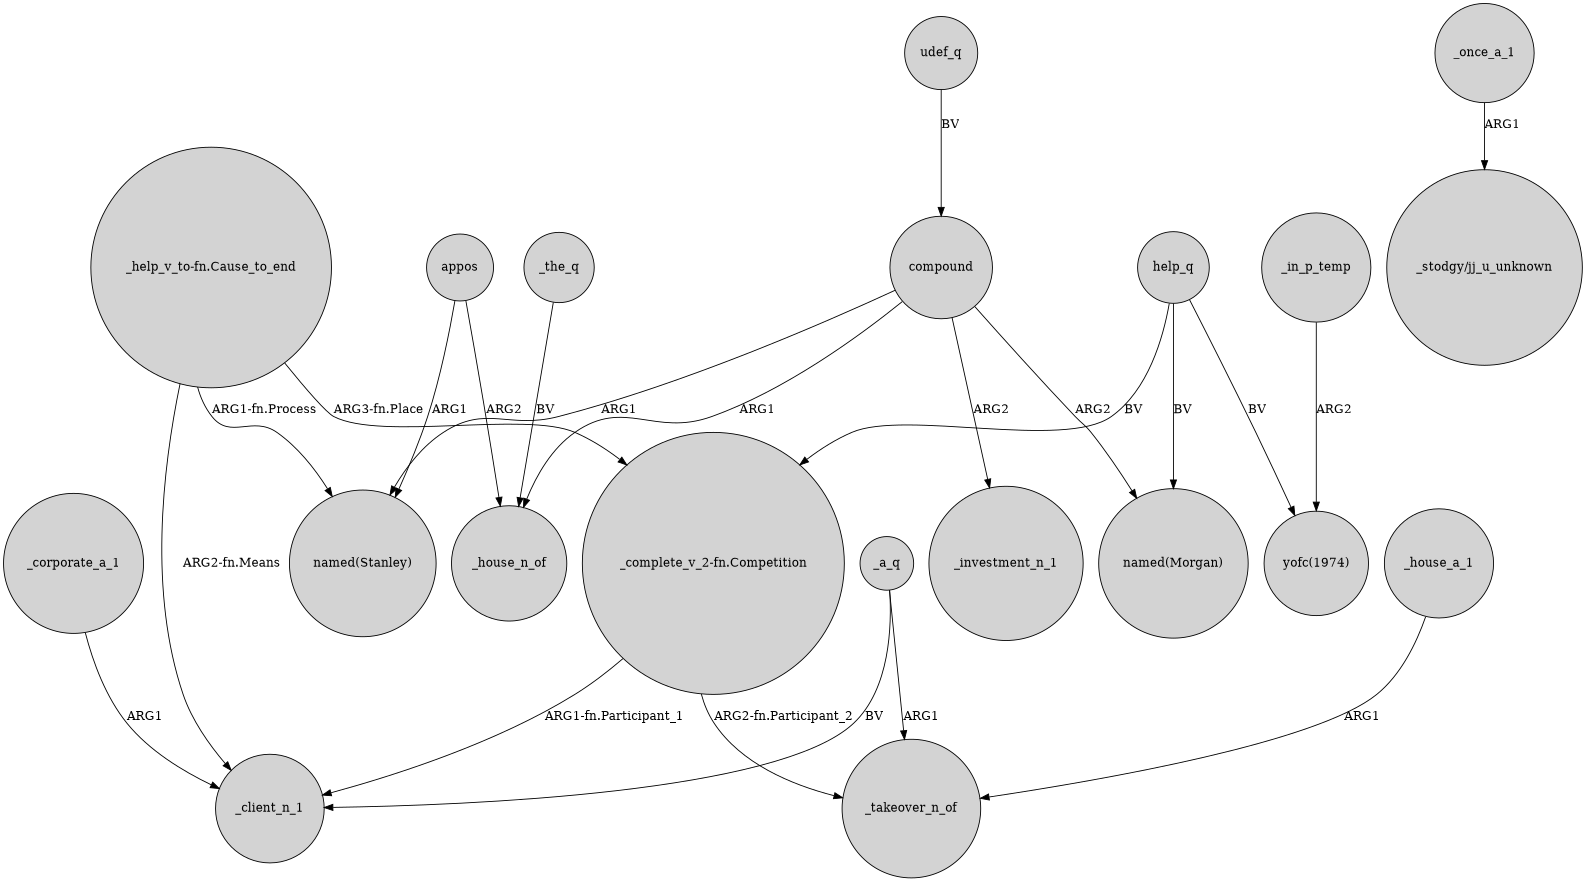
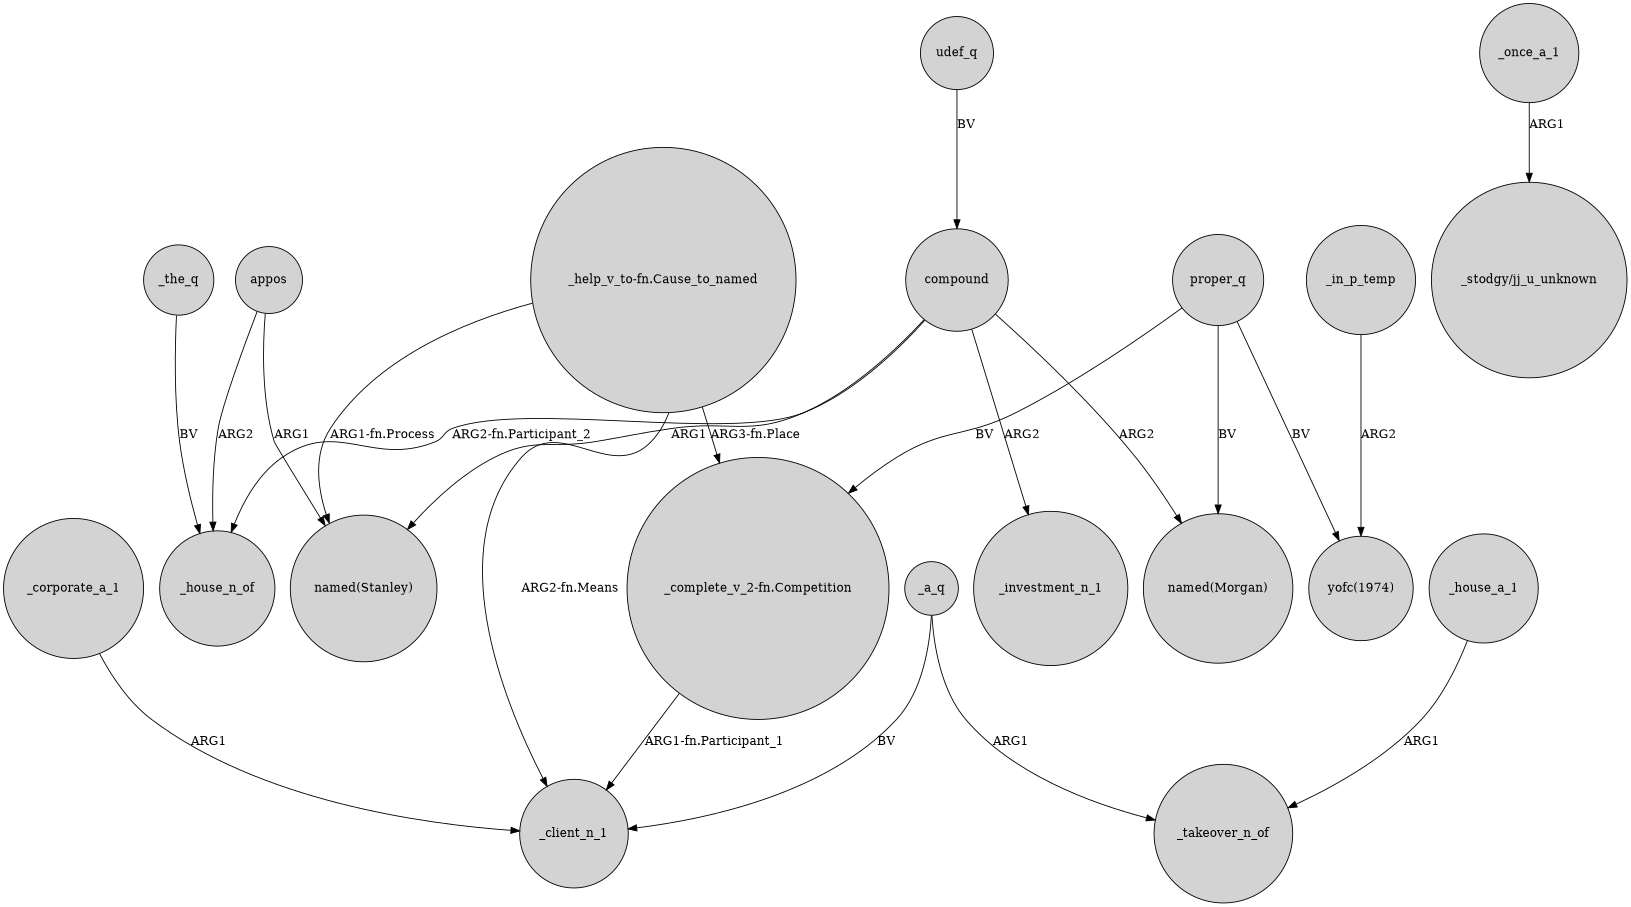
(211, 268) -> (663, 280)
(1173, 268) -> (1218, 280)
(758, 410) -> (522, 435)
(750, 759) -> none
